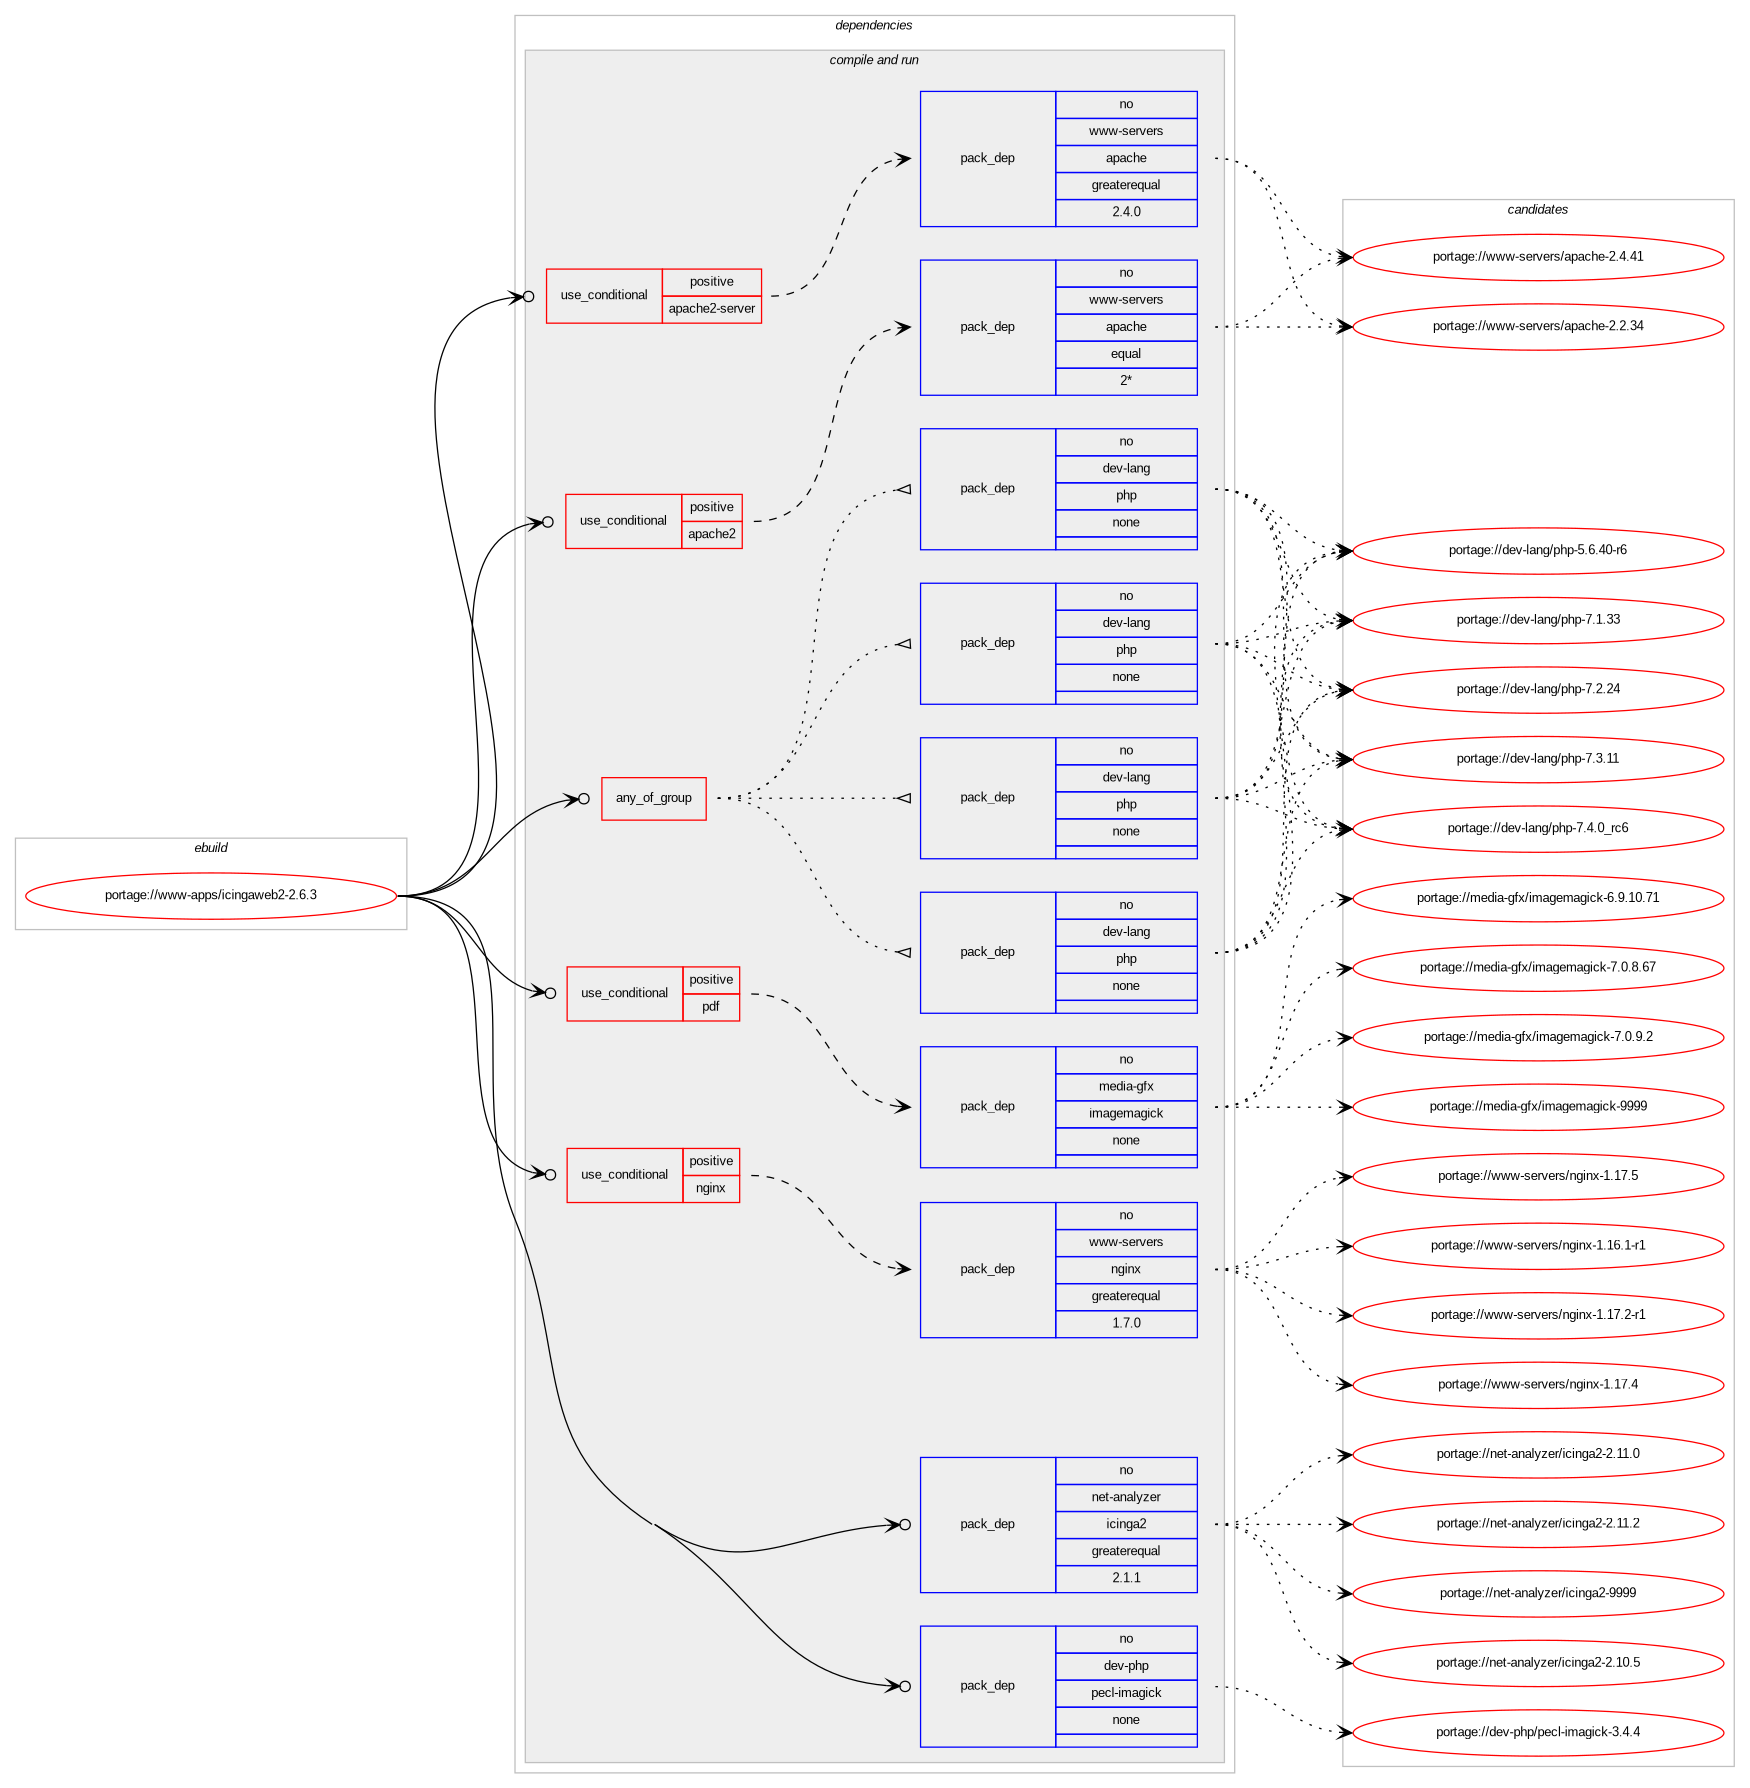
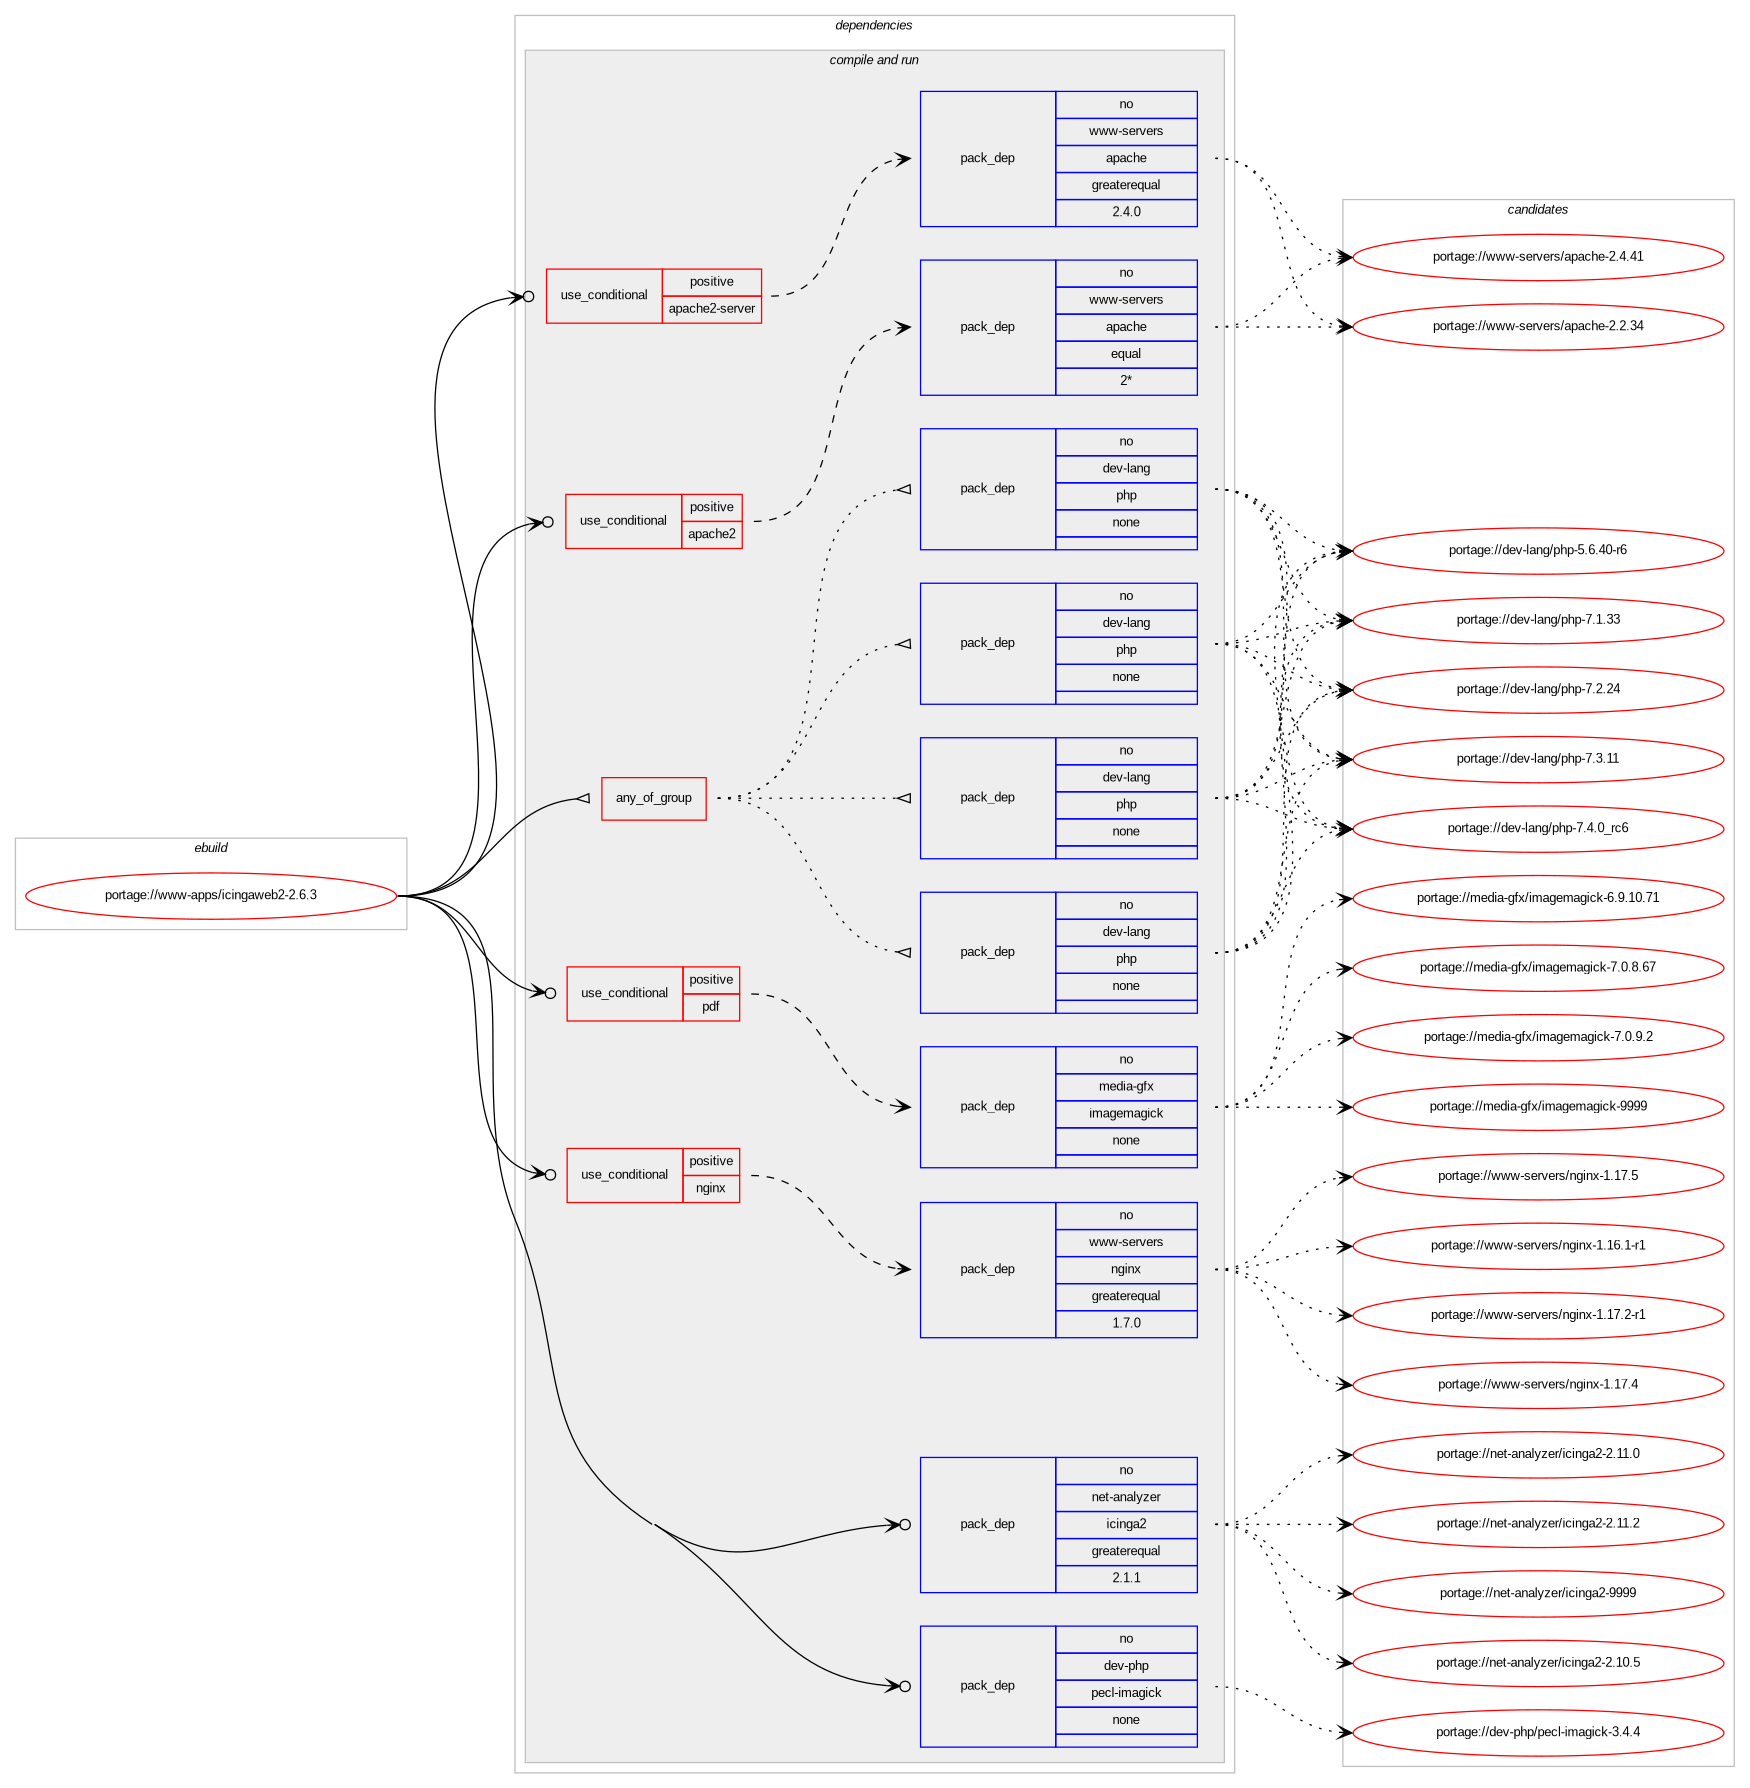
(485, 855) -> (489, 852)
